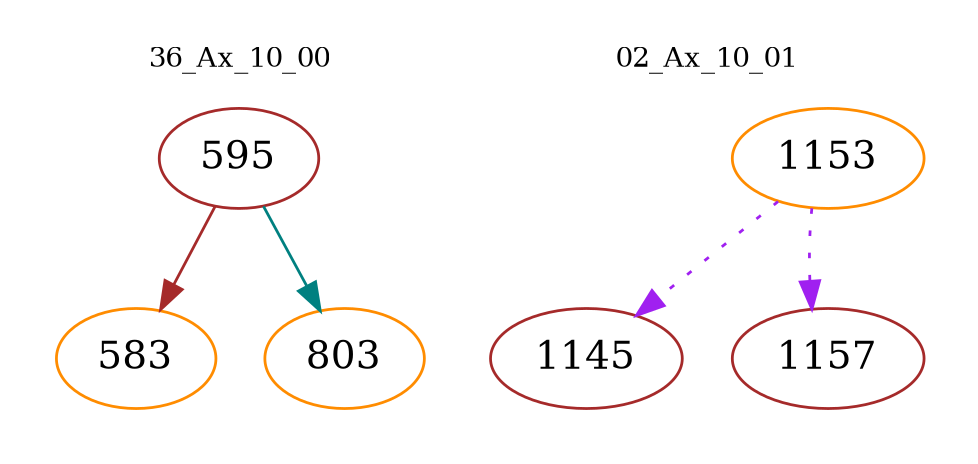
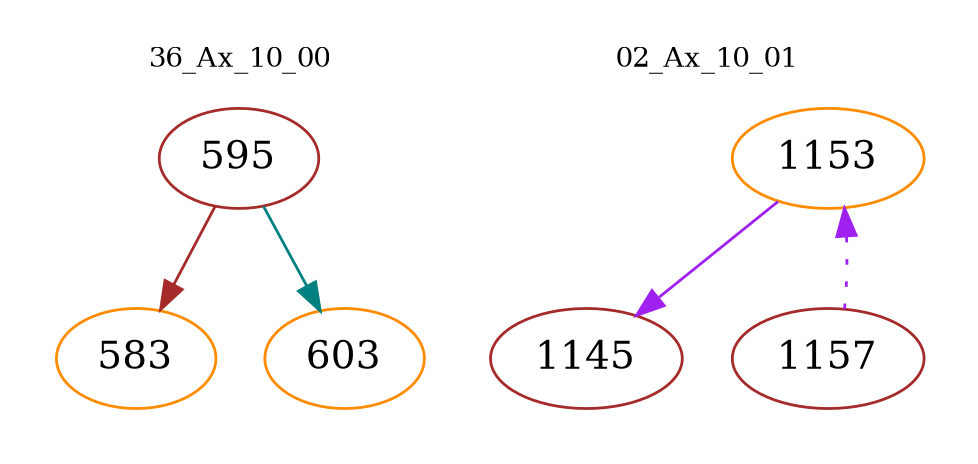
(810, 244) -> (847, 273)
(719, 249) -> (719, 249)
(345, 359) -> (345, 359)
